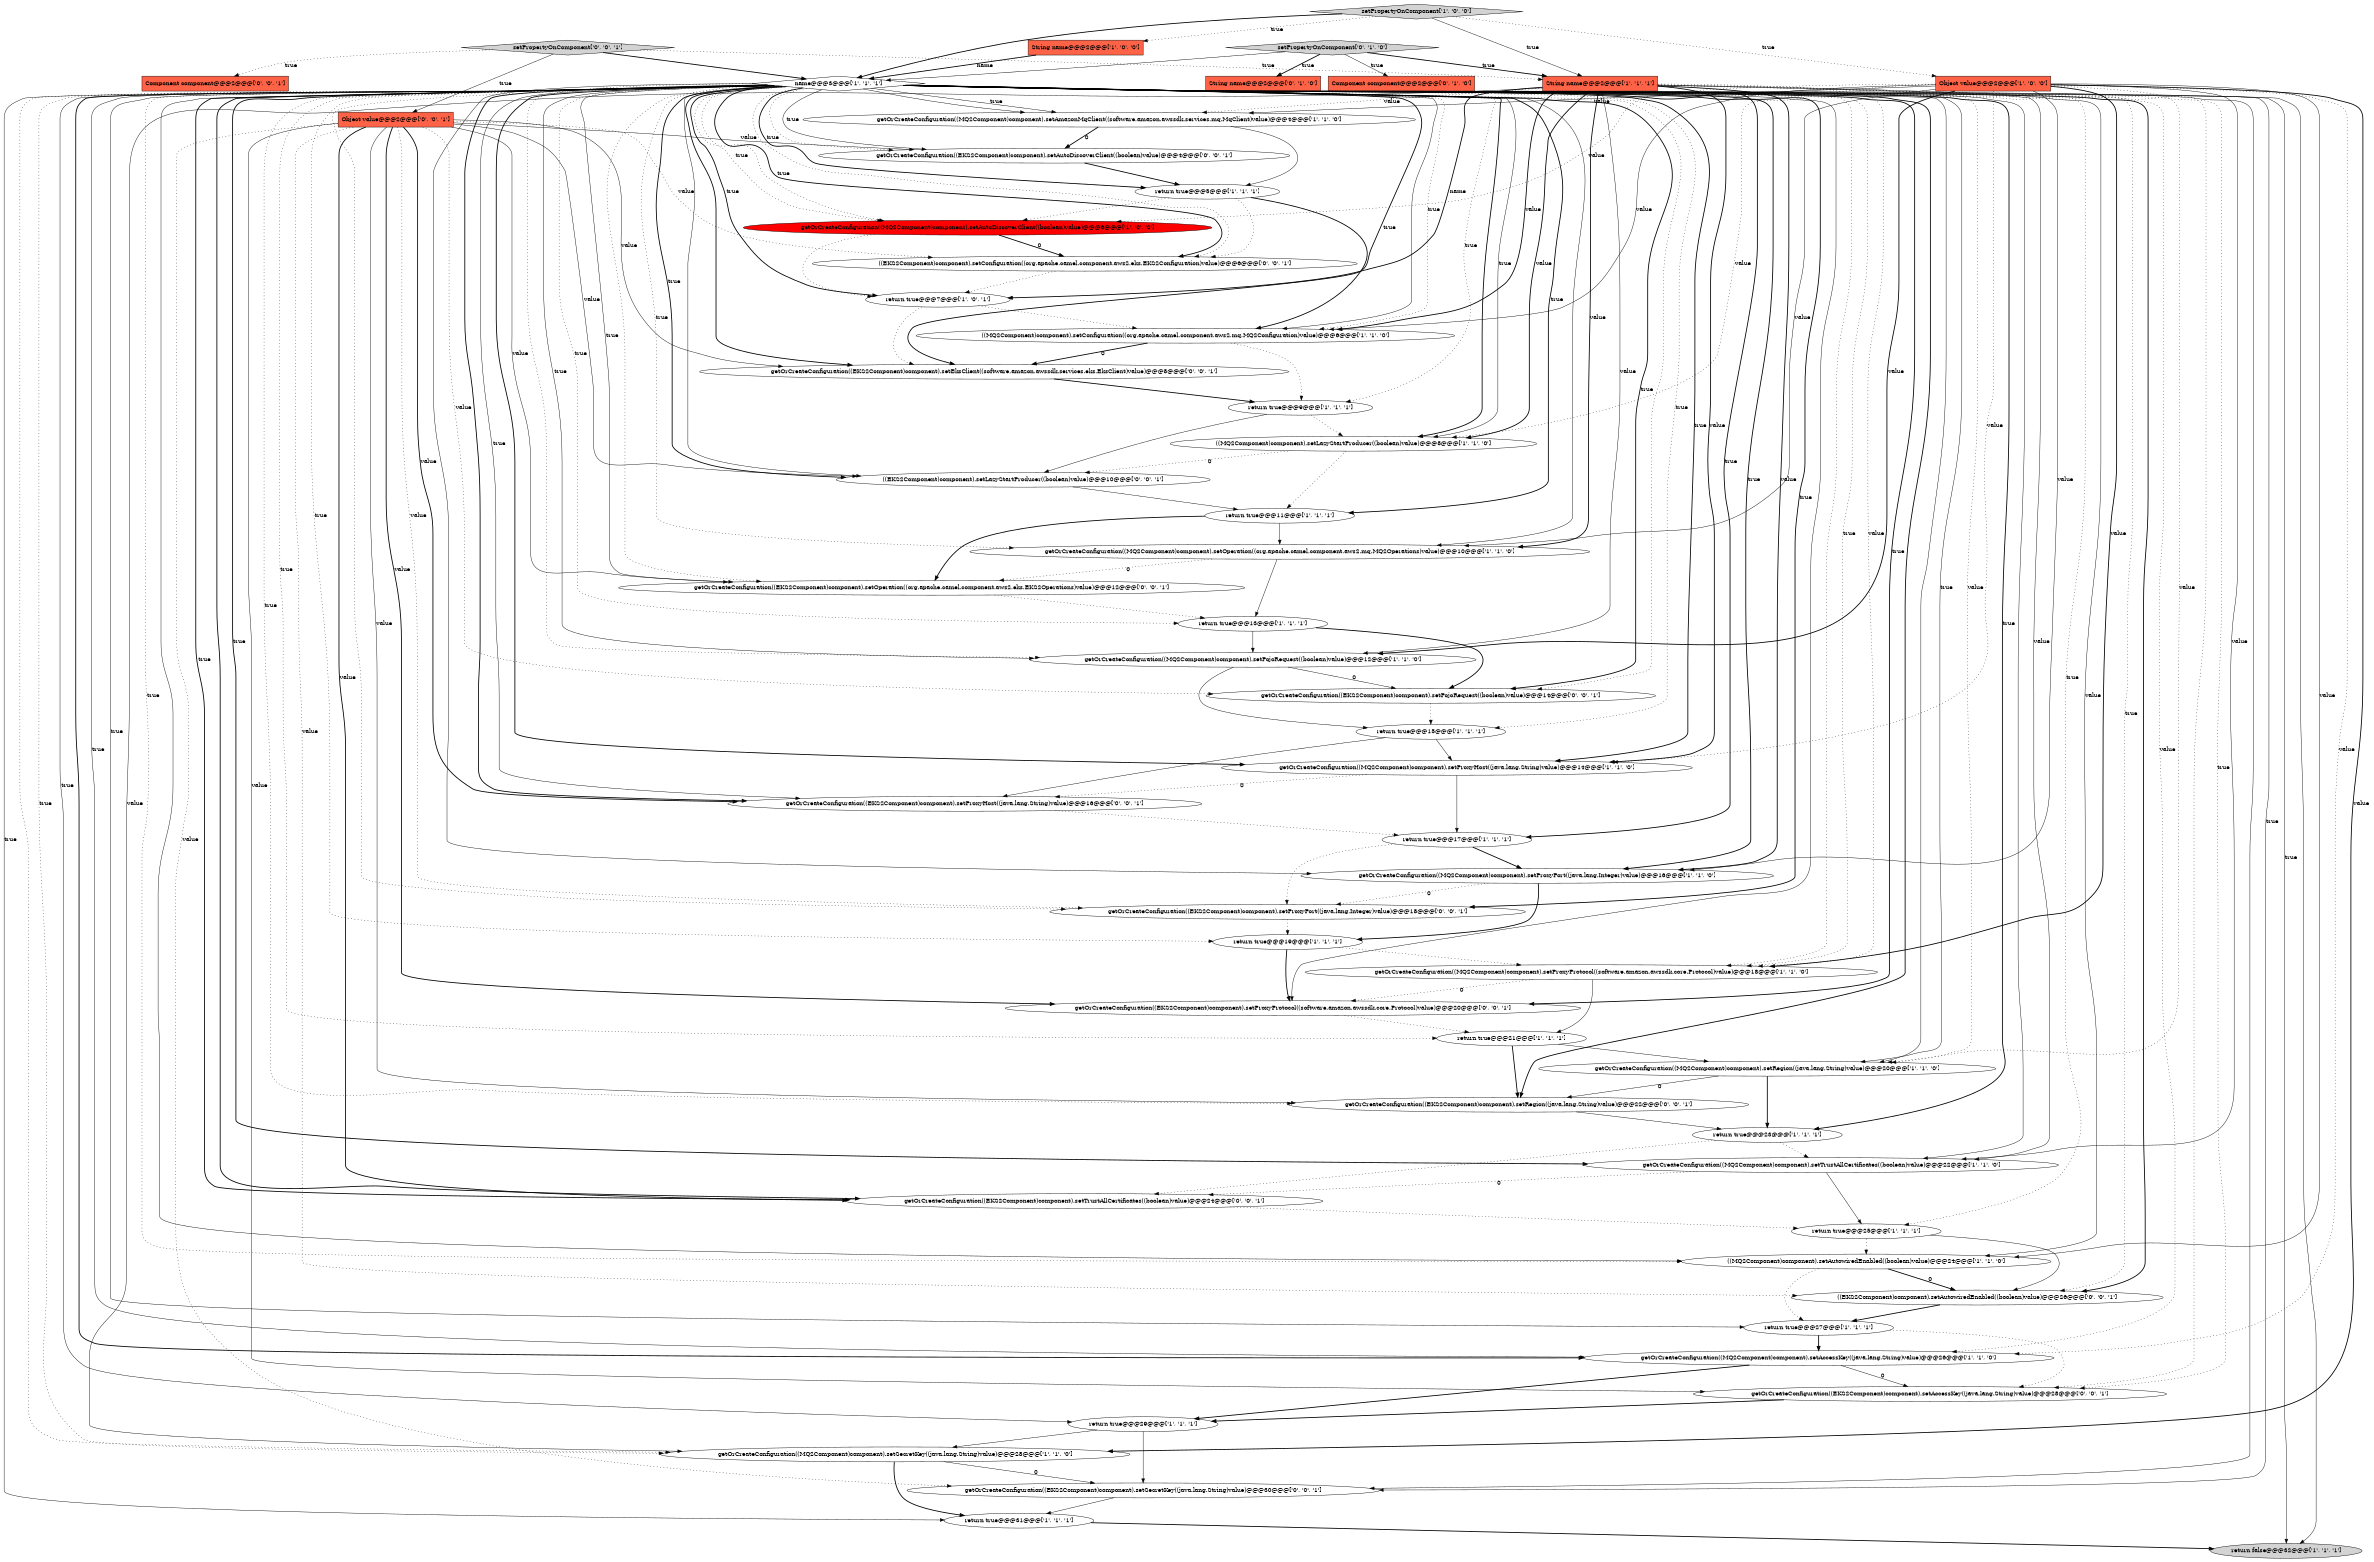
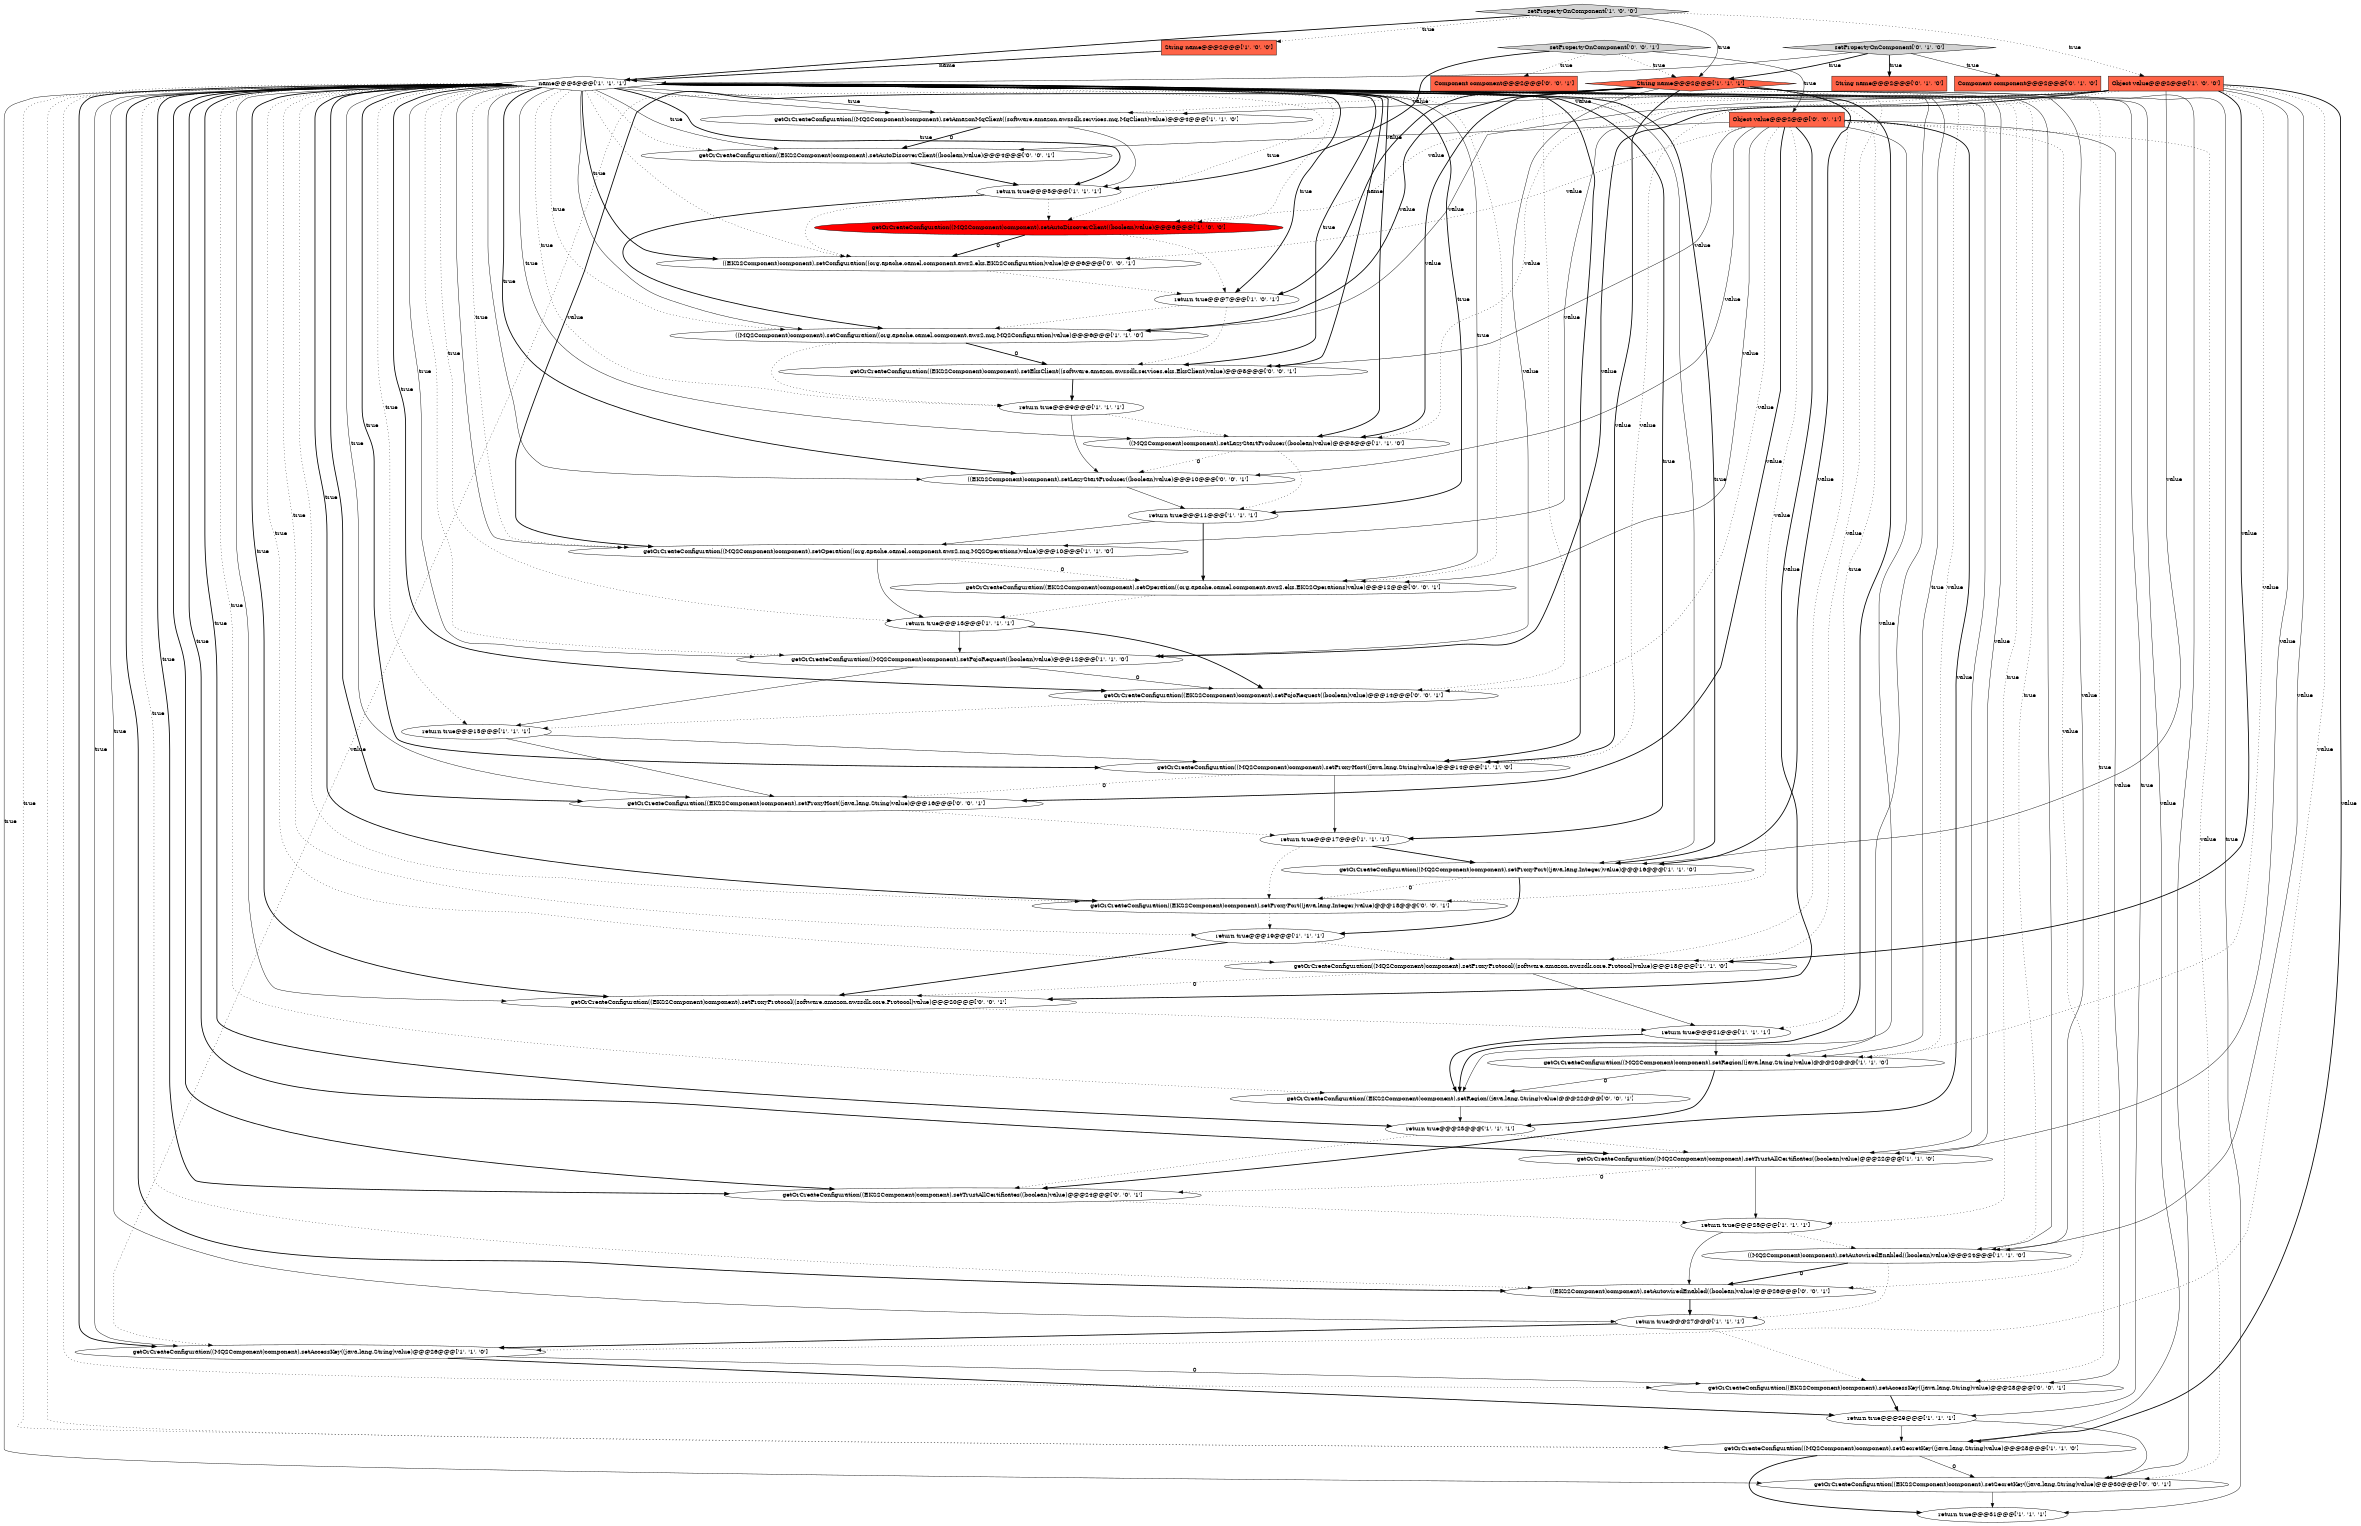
(702, 65) -> (1347, 140)
(1600, 84) -> (1691, 84)
(2286, 1551) -> none
